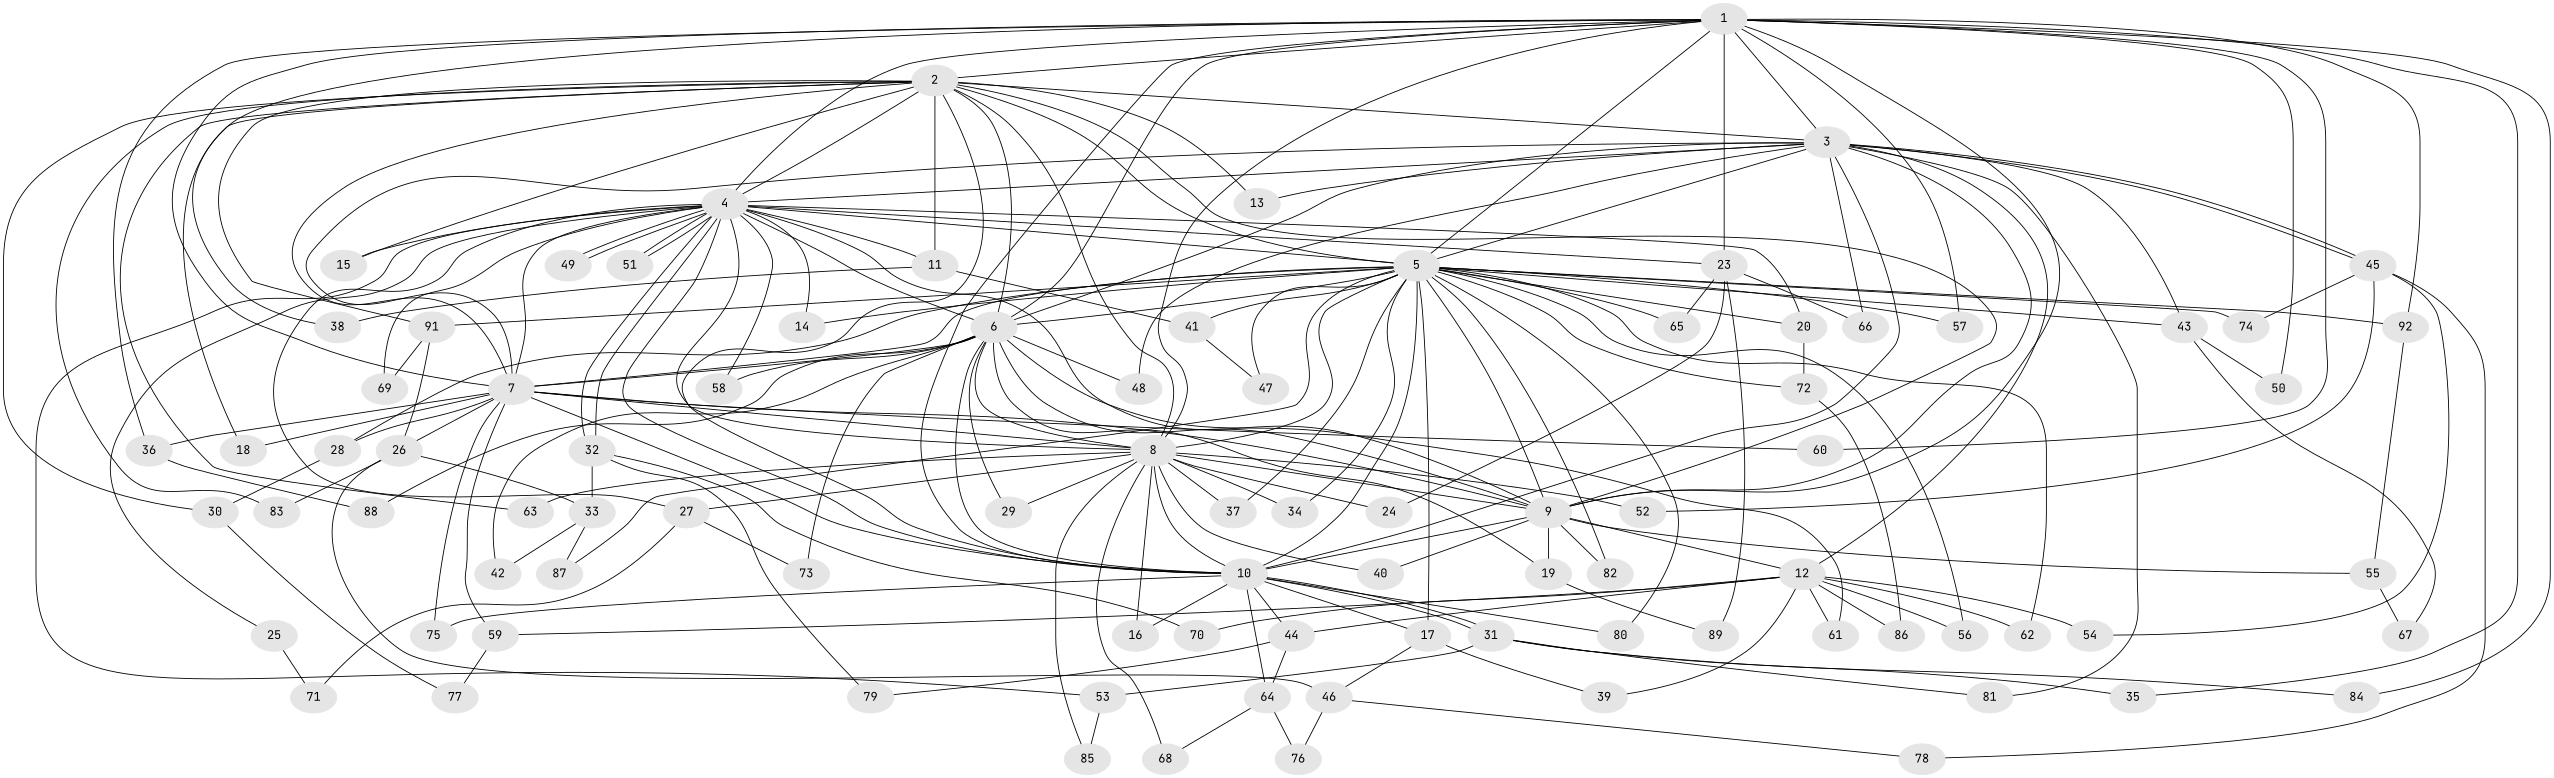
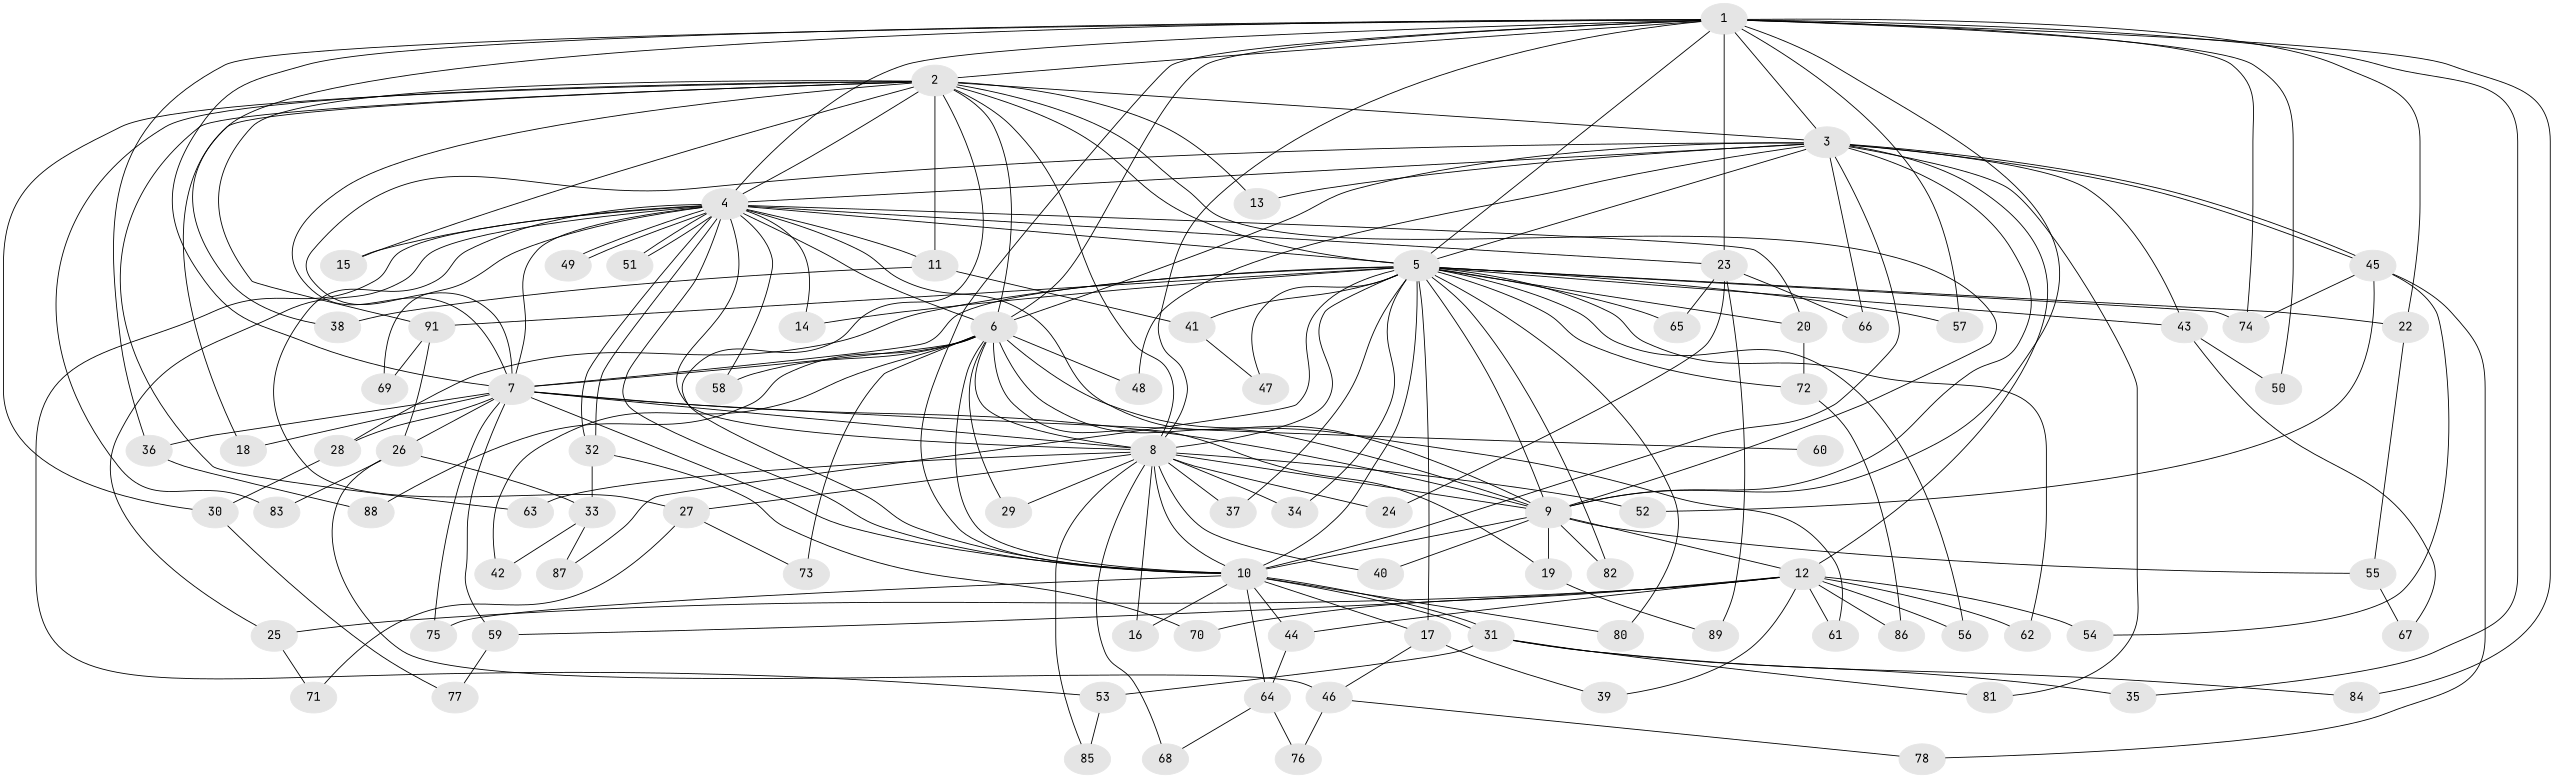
(2326, 195) -> (2227, 63)
(1207, 302) -> none
(2405, 327) -> (2405, 327)
none -> (1038, 603)
(871, 698) -> none
